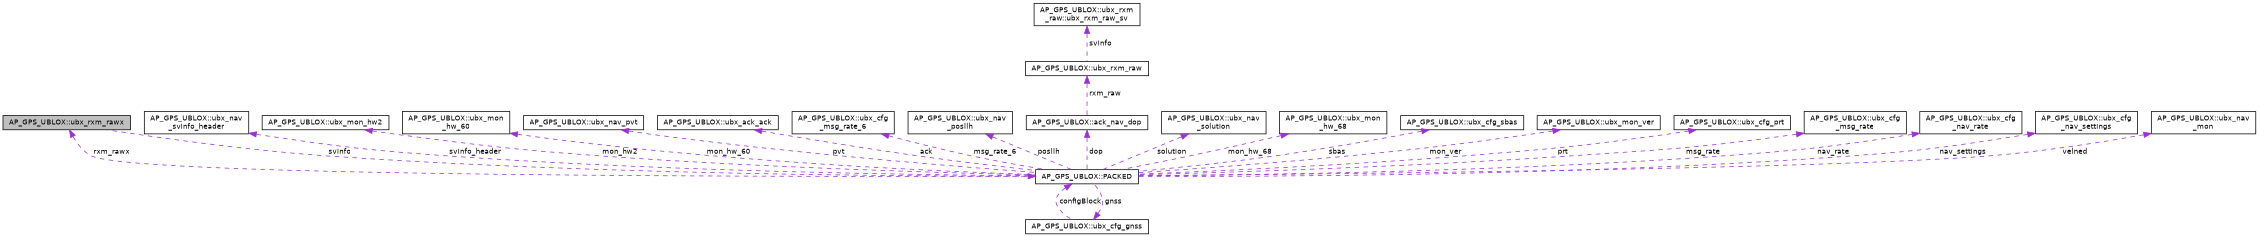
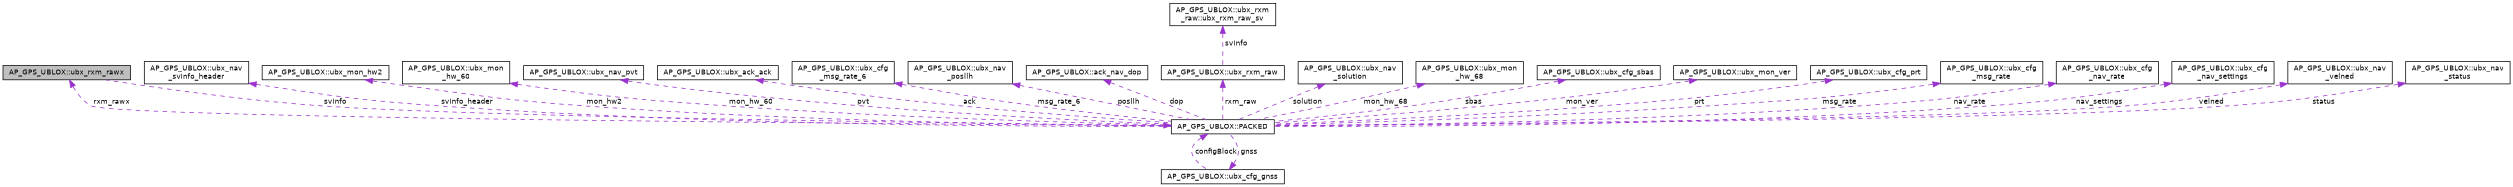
none -> (2458, 73)
(1087, 100) -> (1223, 104)
(2204, 123) -> (2340, 73)
